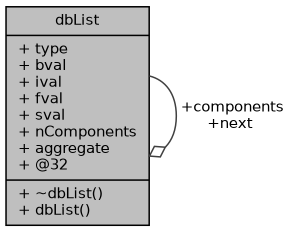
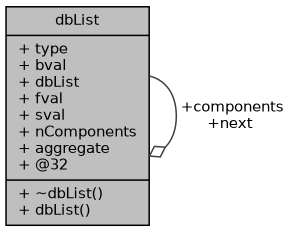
(41, 82) -> (49, 82)
